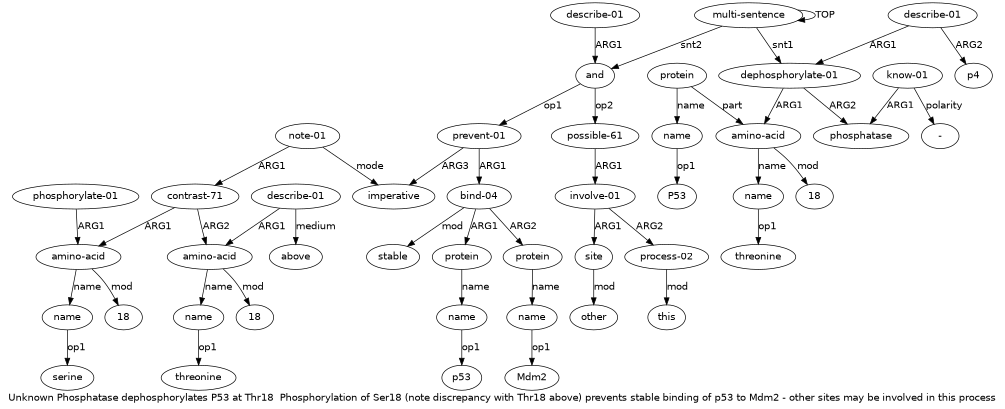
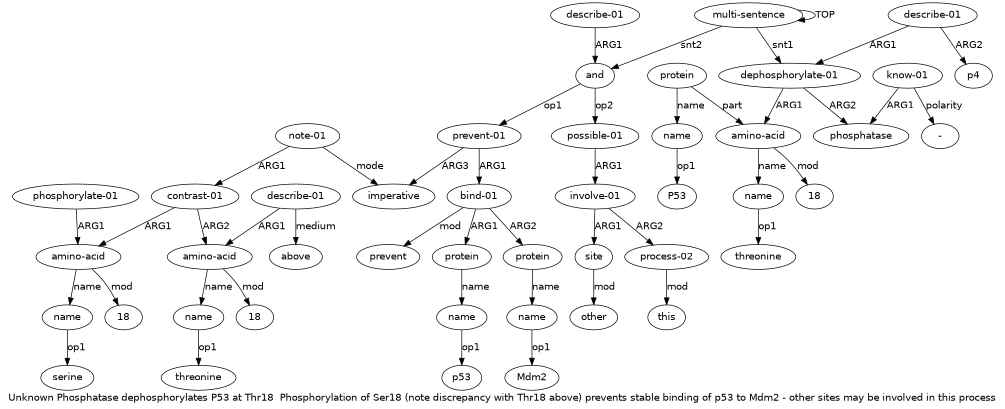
(595, 136) -> (595, 136)
(195, 197) -> (195, 197)
(479, 197) -> (479, 197)
(393, 257) -> (388, 257)
